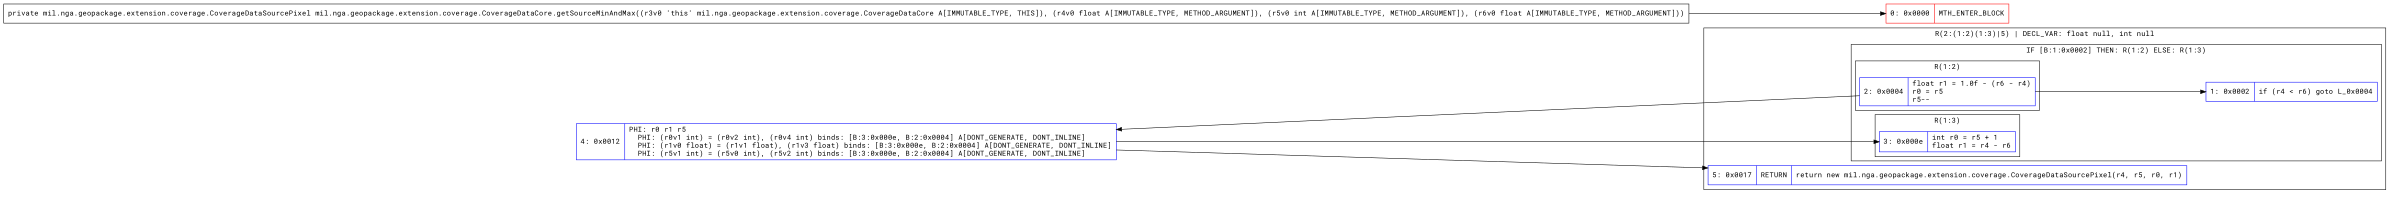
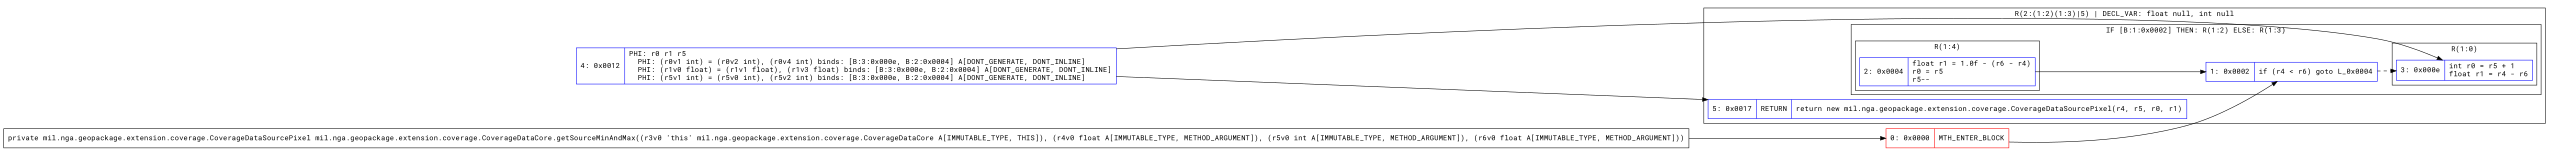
(1947, 67) -> (1947, 47)
none -> (2384, 71)
(1491, 113) -> none
(1947, 121) -> (2464, 49)
none -> (2146, 134)
